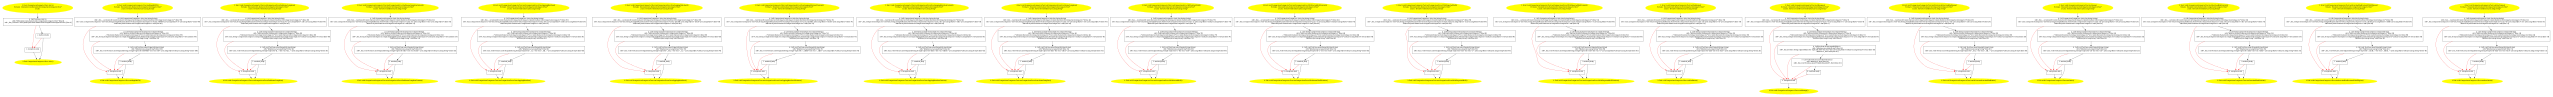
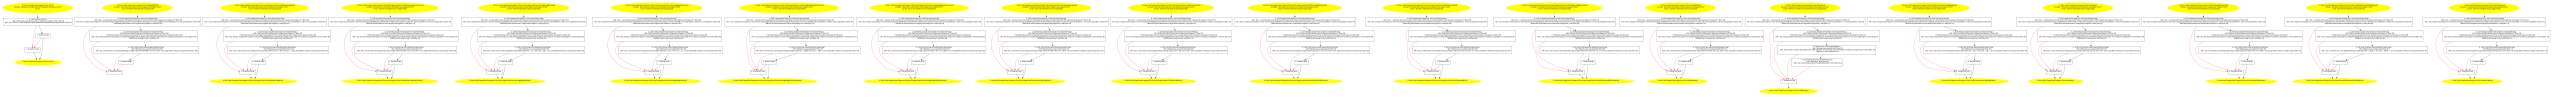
(1814, 72) -> none
(120, 81) -> none
